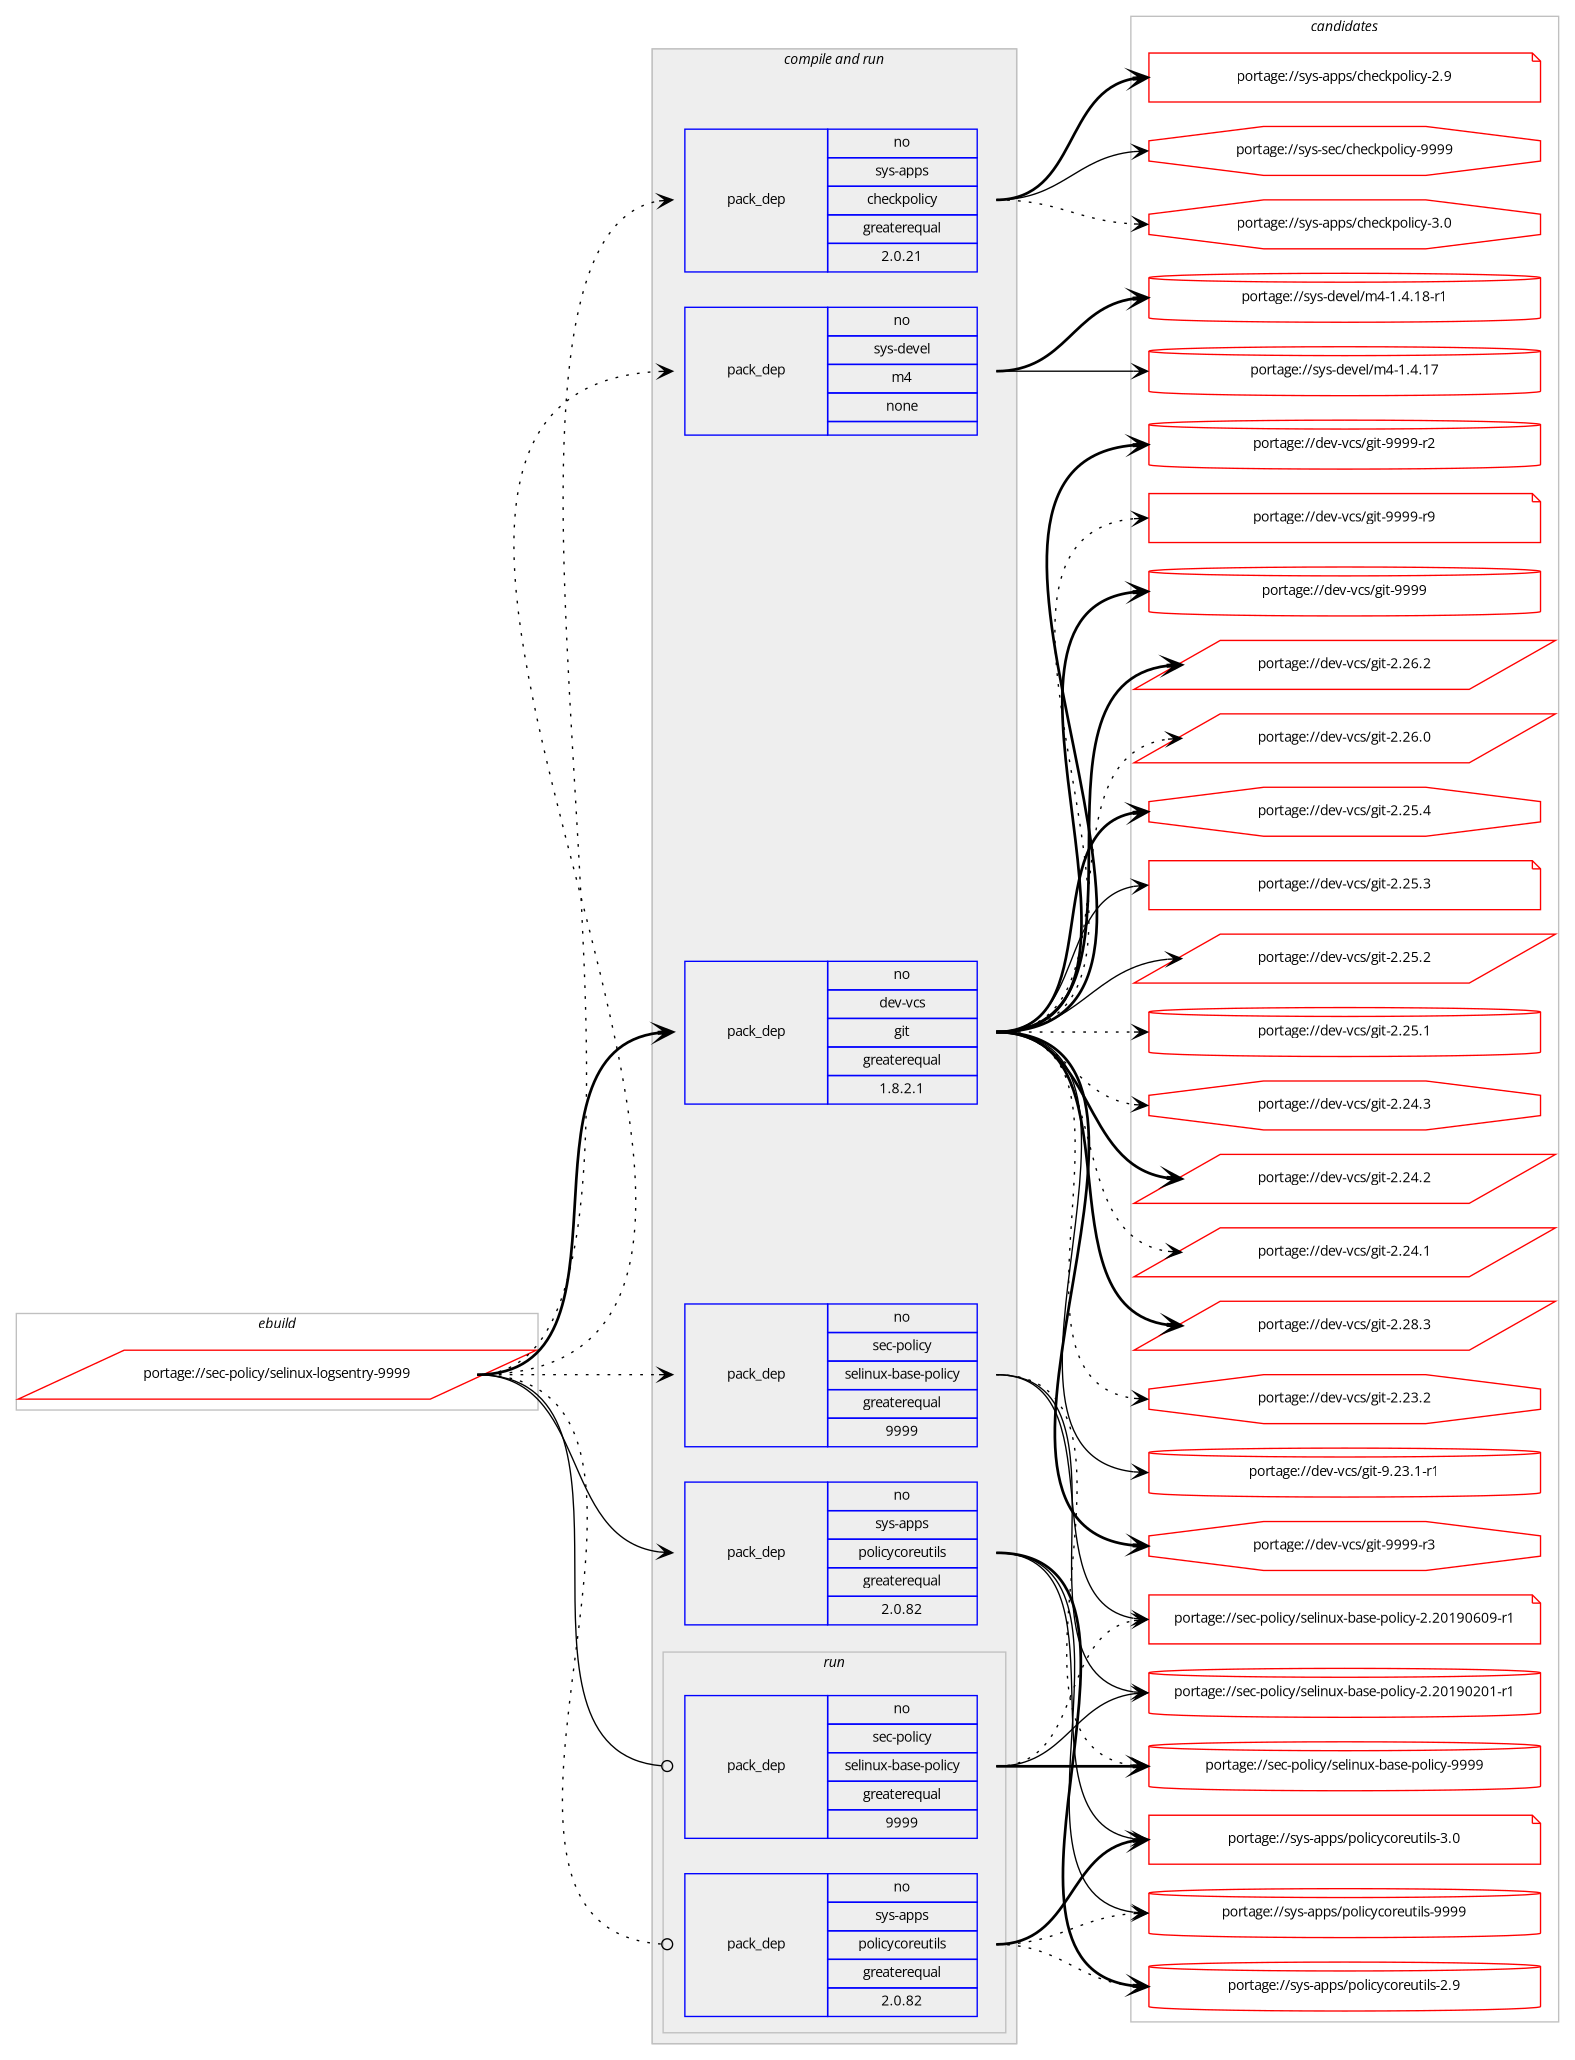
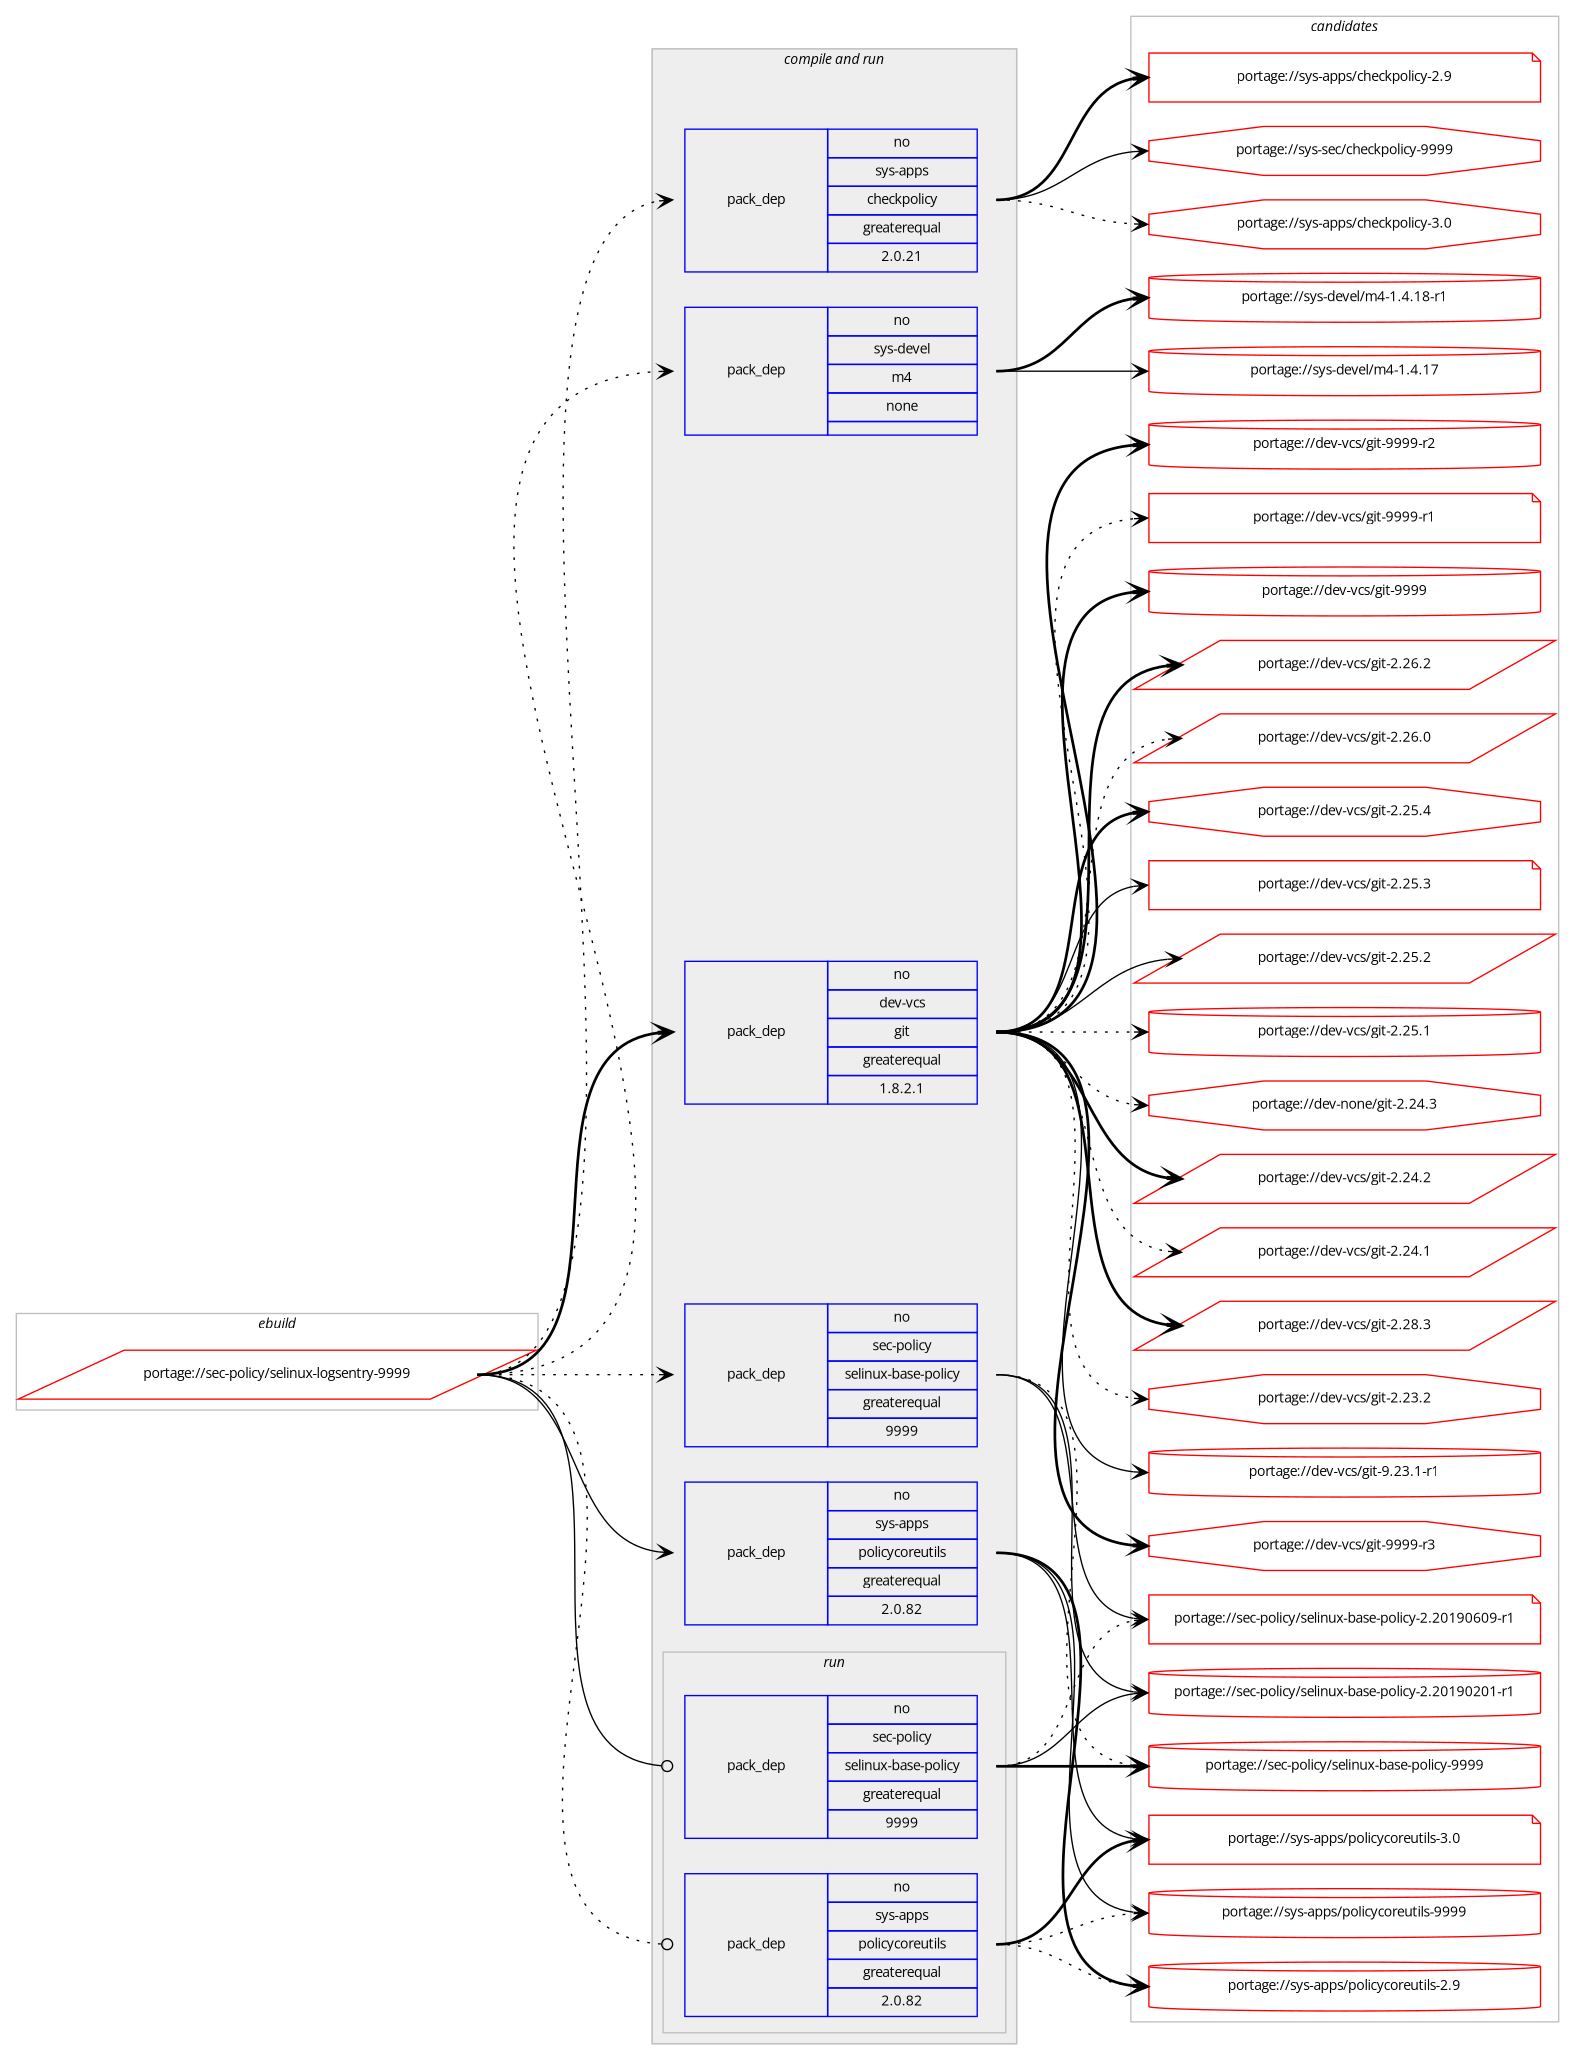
(1345, 518) -> (1345, 518)
(1345, 1105) -> (1345, 1105)
